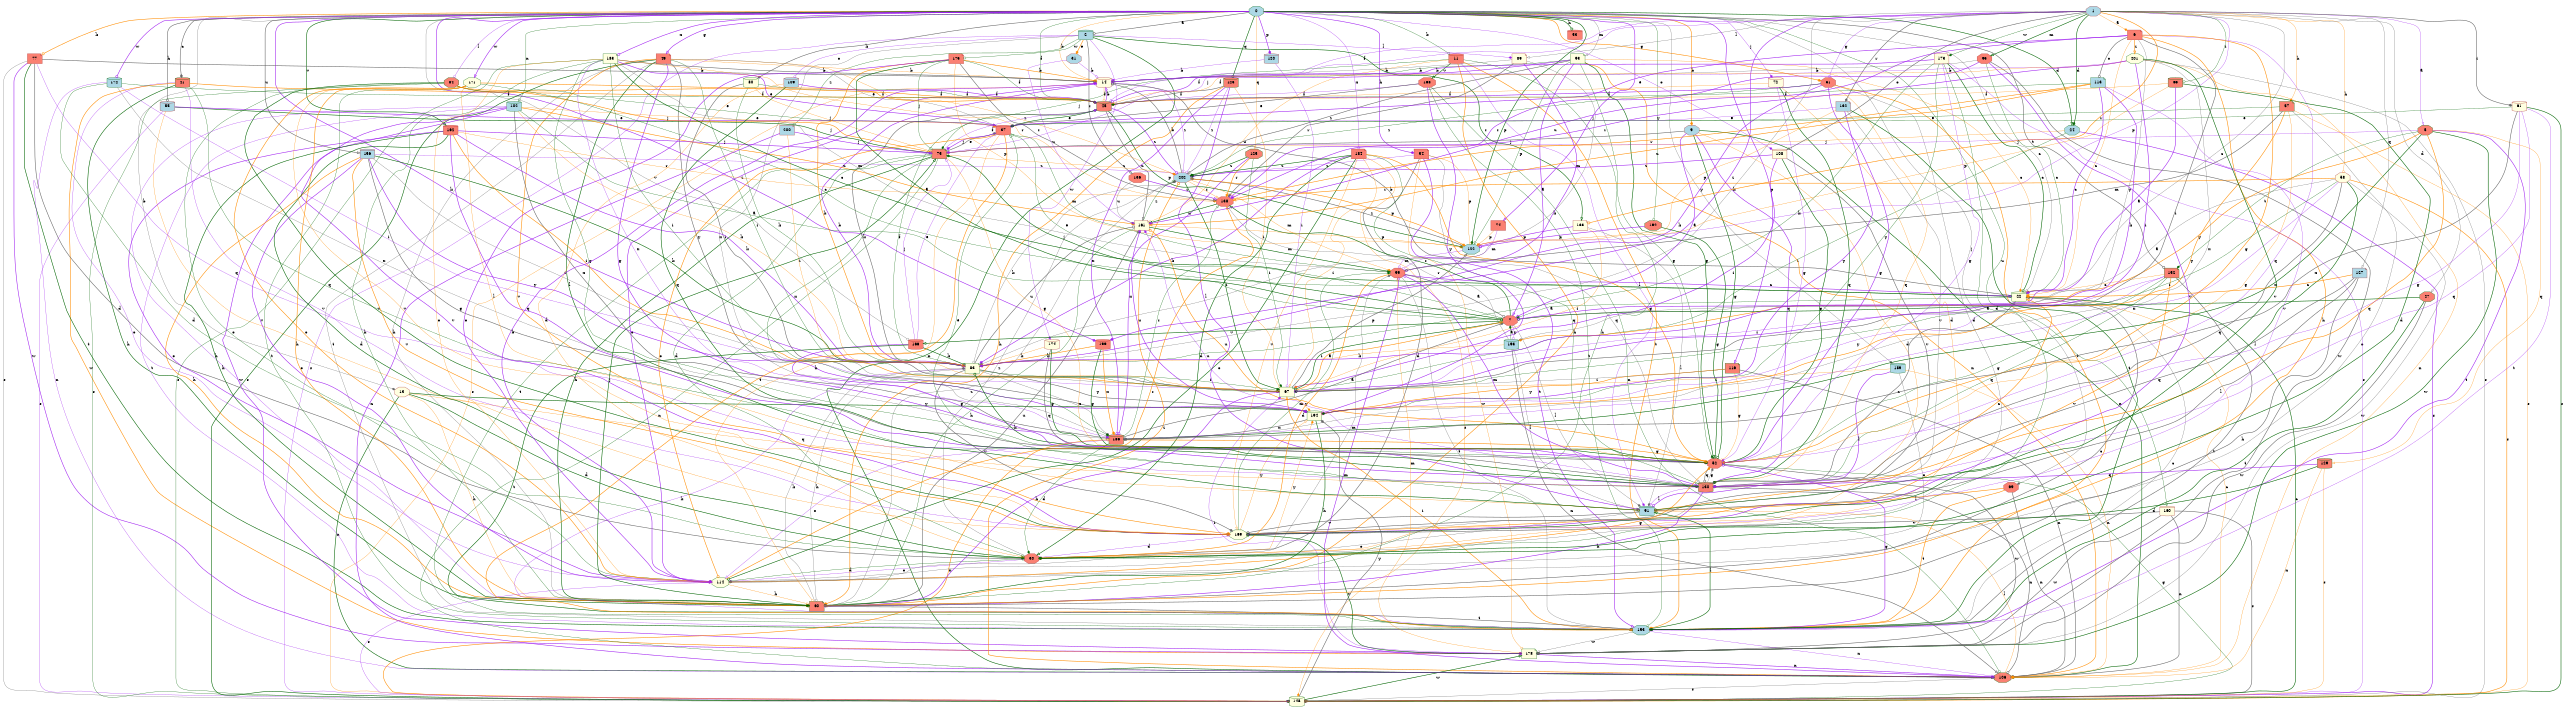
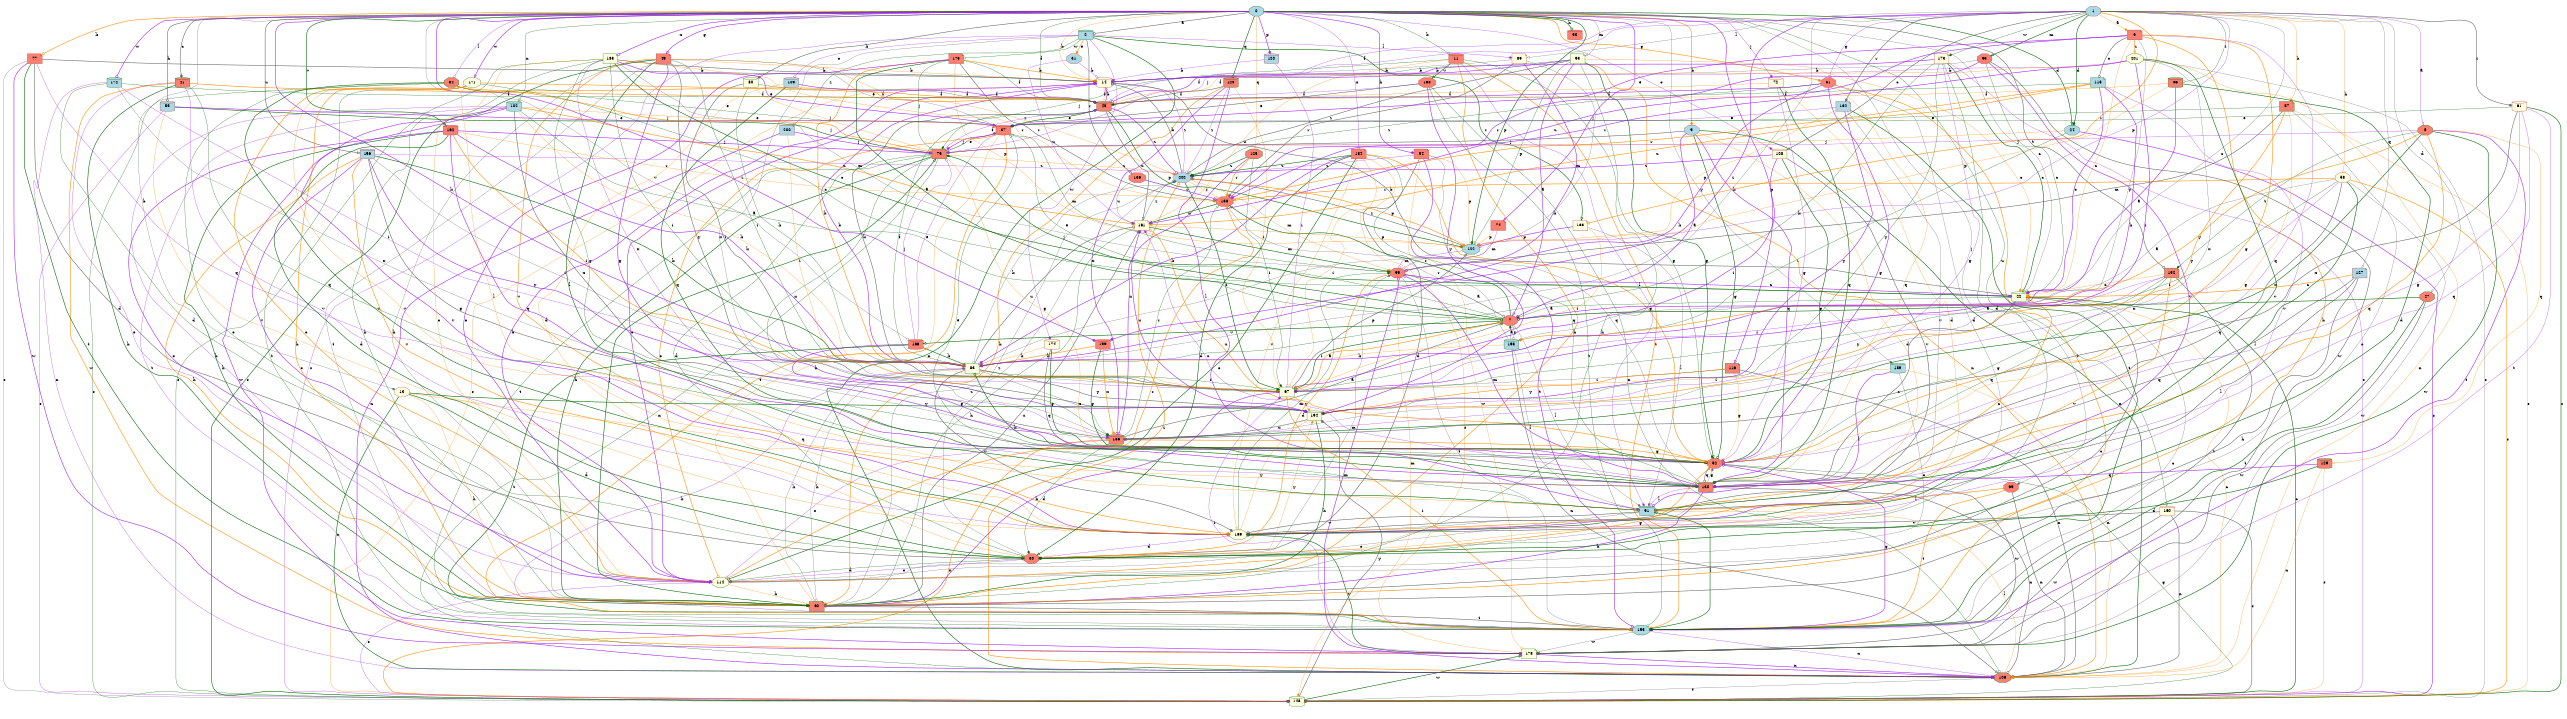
(1653, 225) -> none
(1868, 324) -> none
